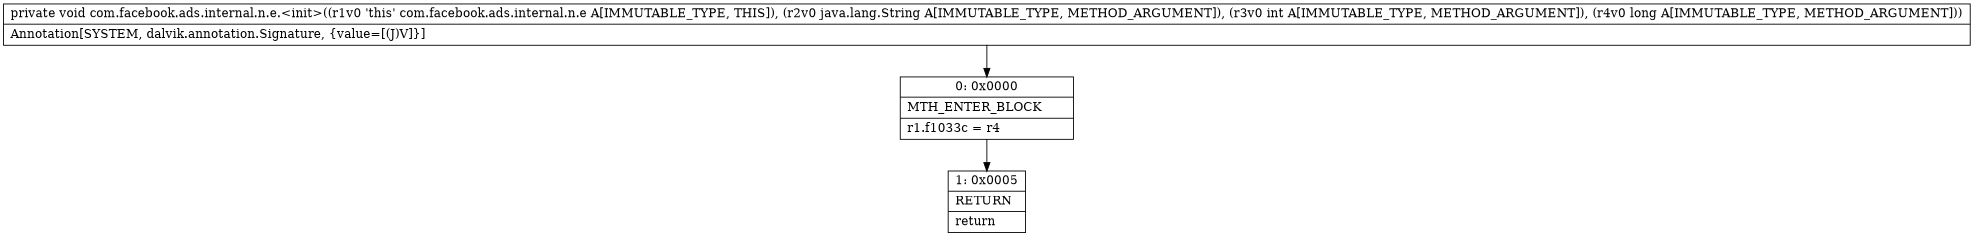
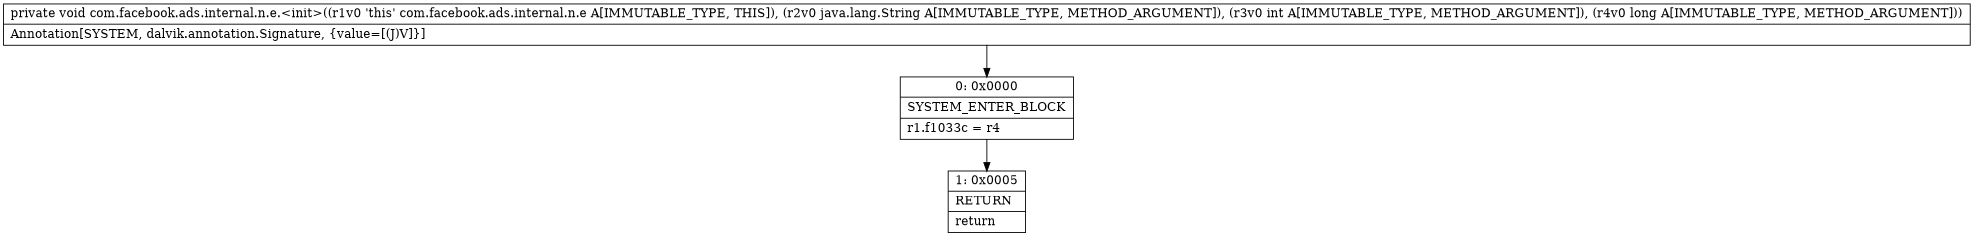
(975, 107) -> (987, 107)
